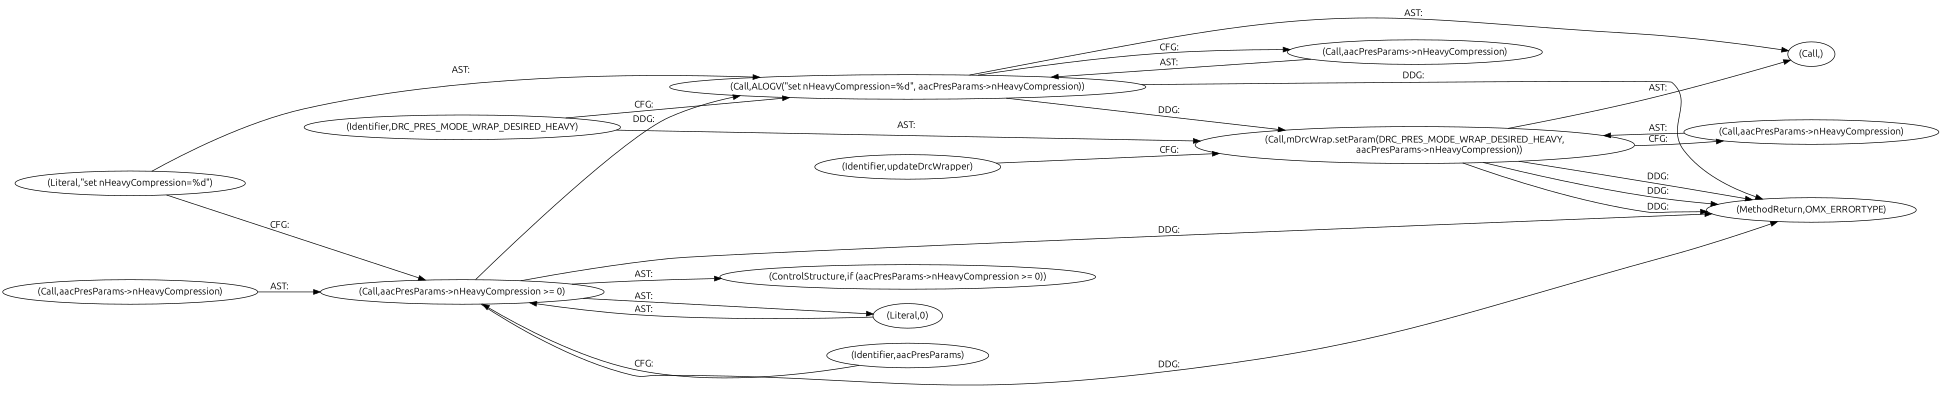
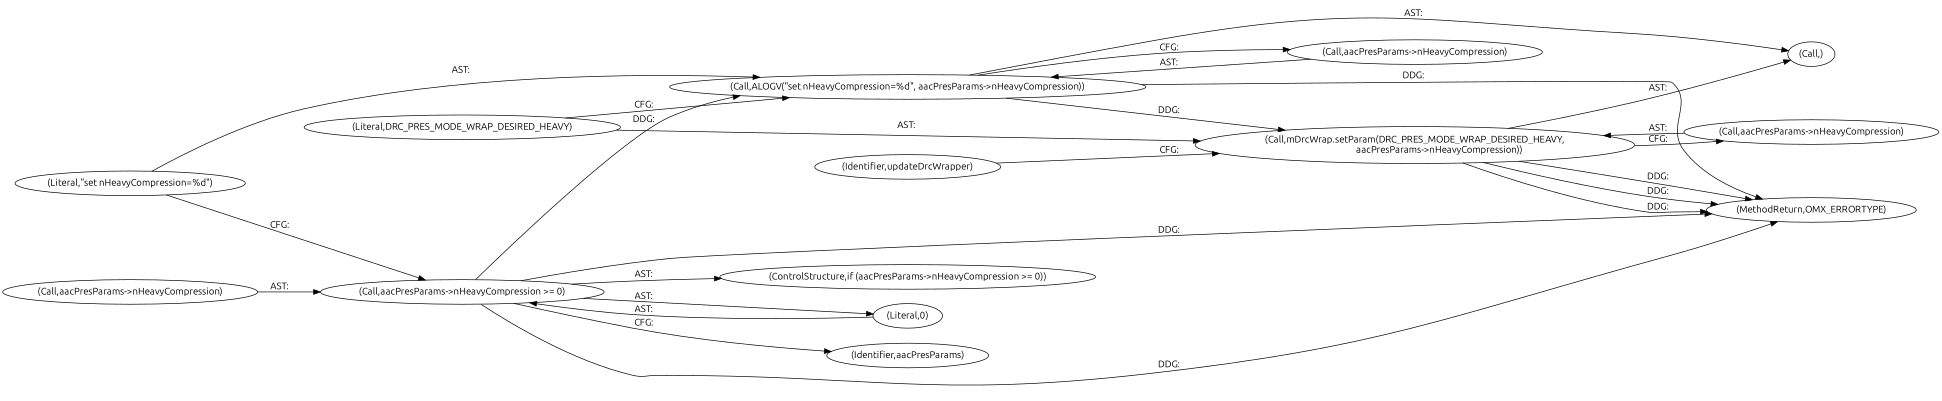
(462, 127) -> (462, 127)
(639, 370) -> (668, 334)
